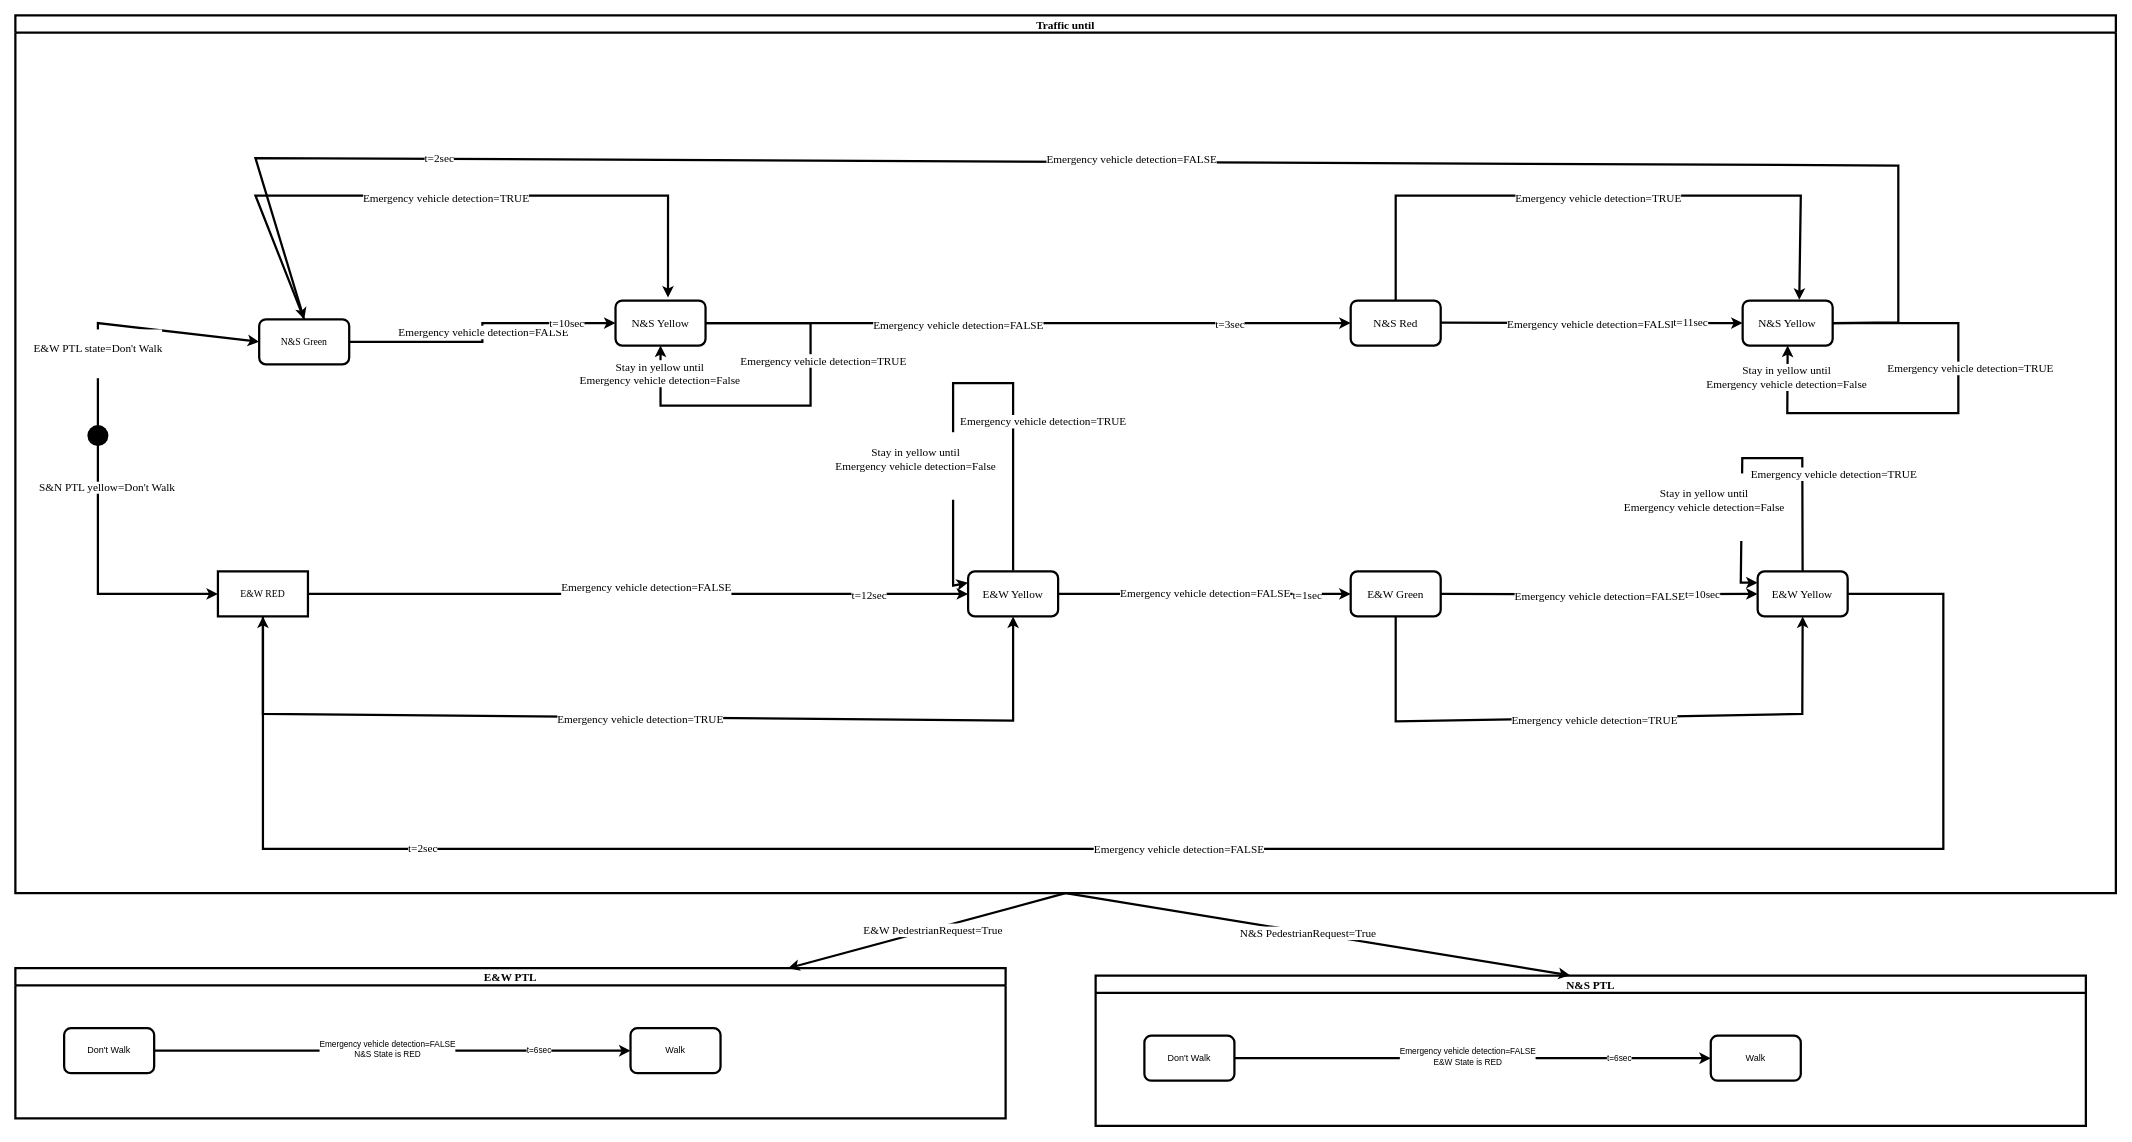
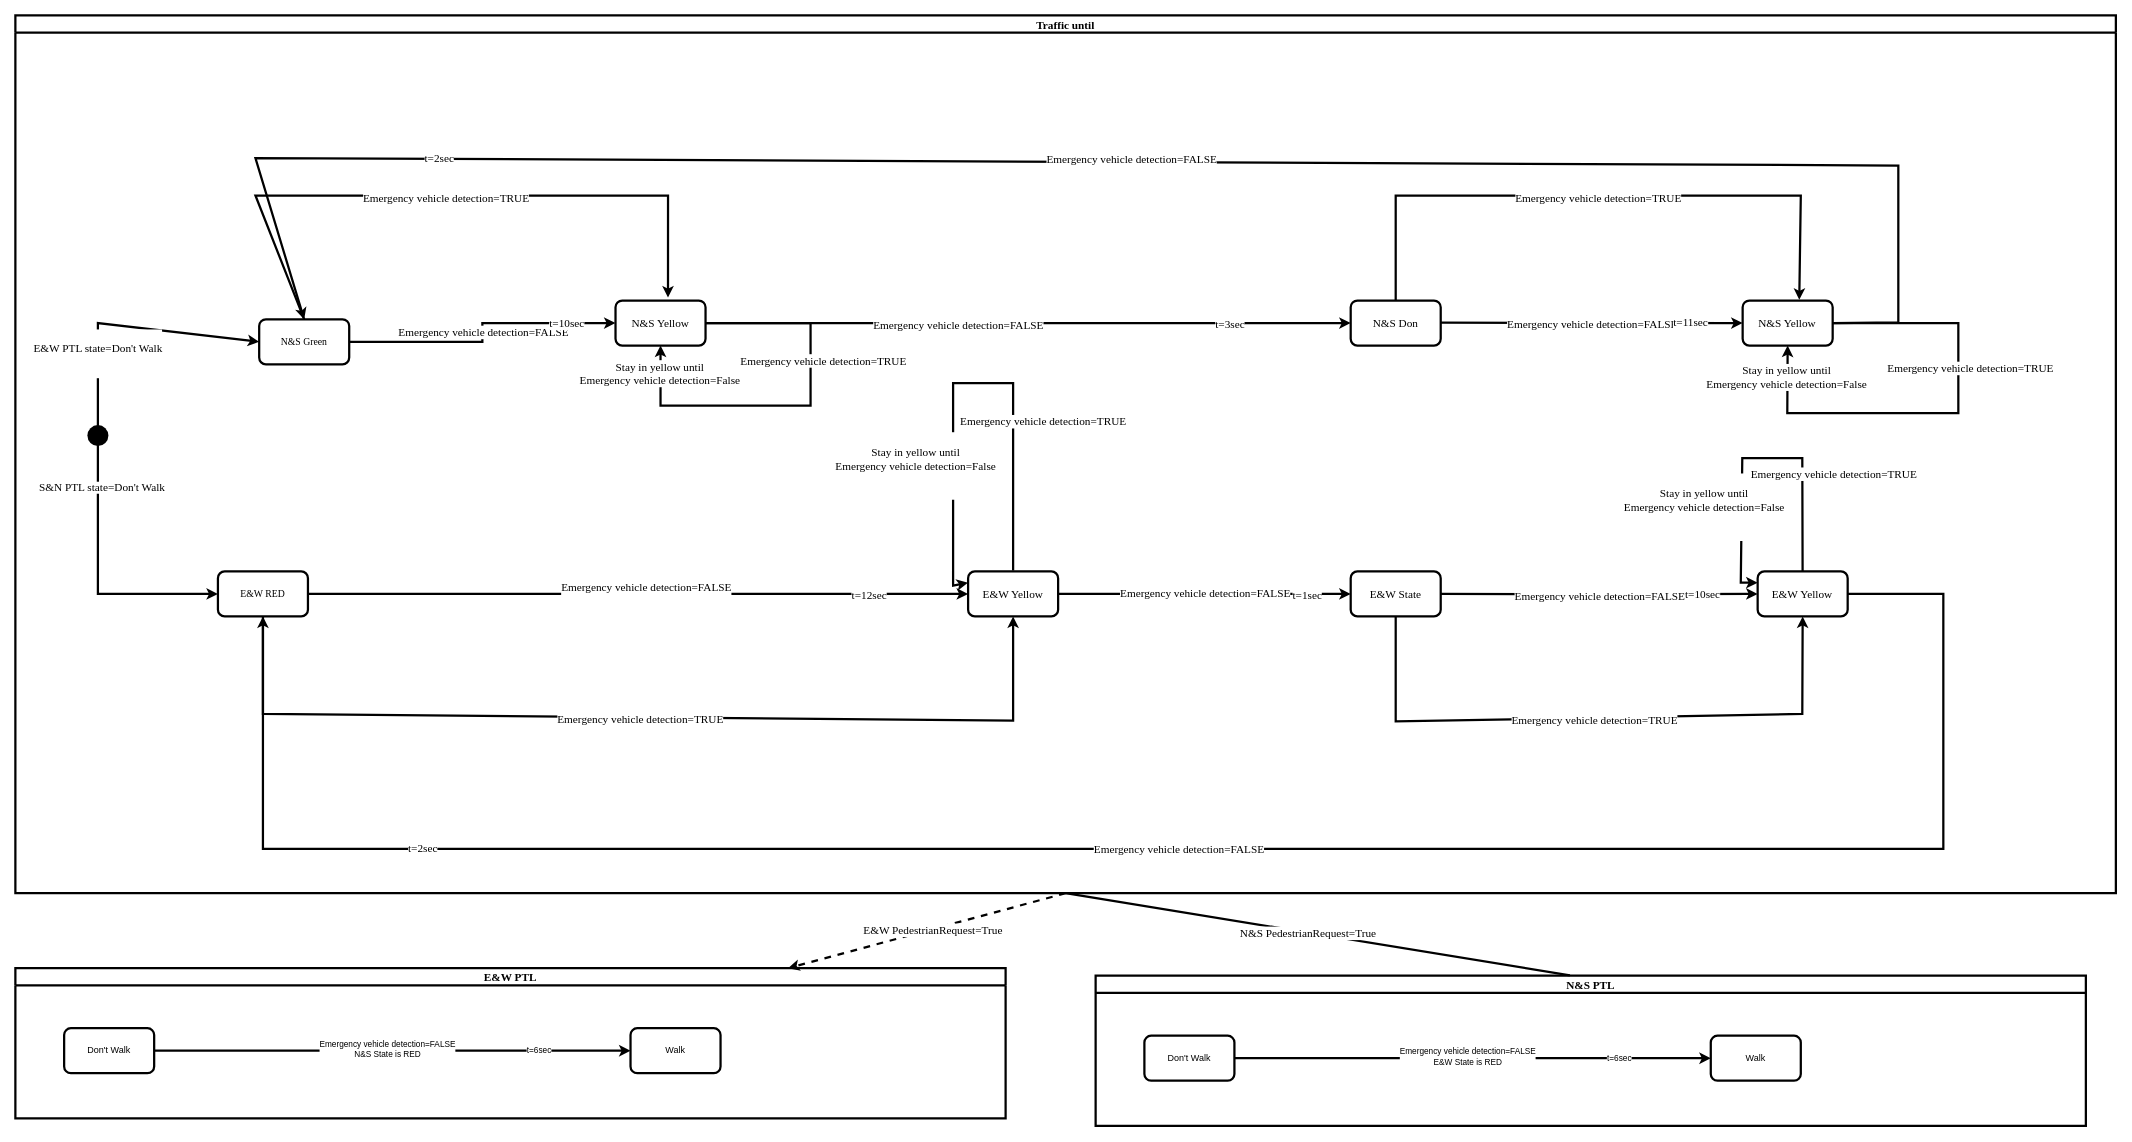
(1395, 323) -> (1395, 323)
(94, 476) -> (94, 476)
(263, 594) -> (263, 594)
(1395, 594) -> (1395, 594)
(1004, 909) -> (1004, 909)
(1560, 973) -> (1563, 974)
